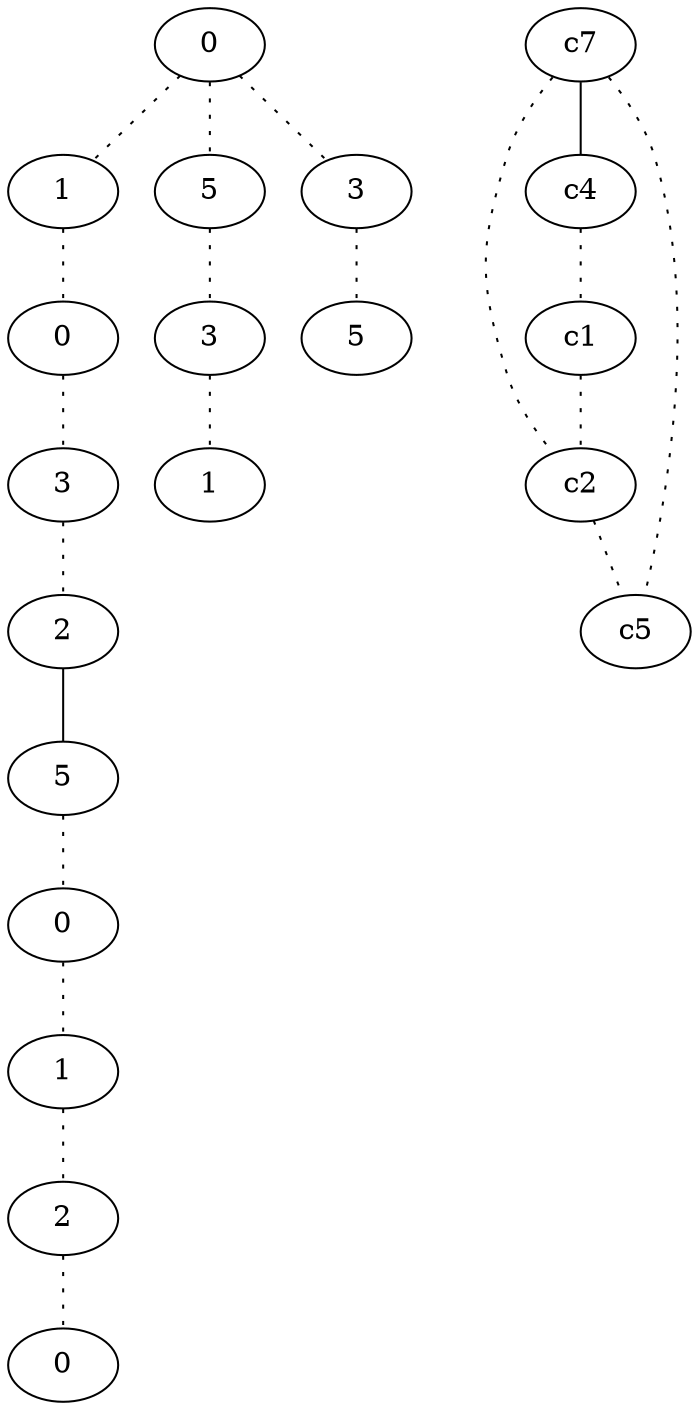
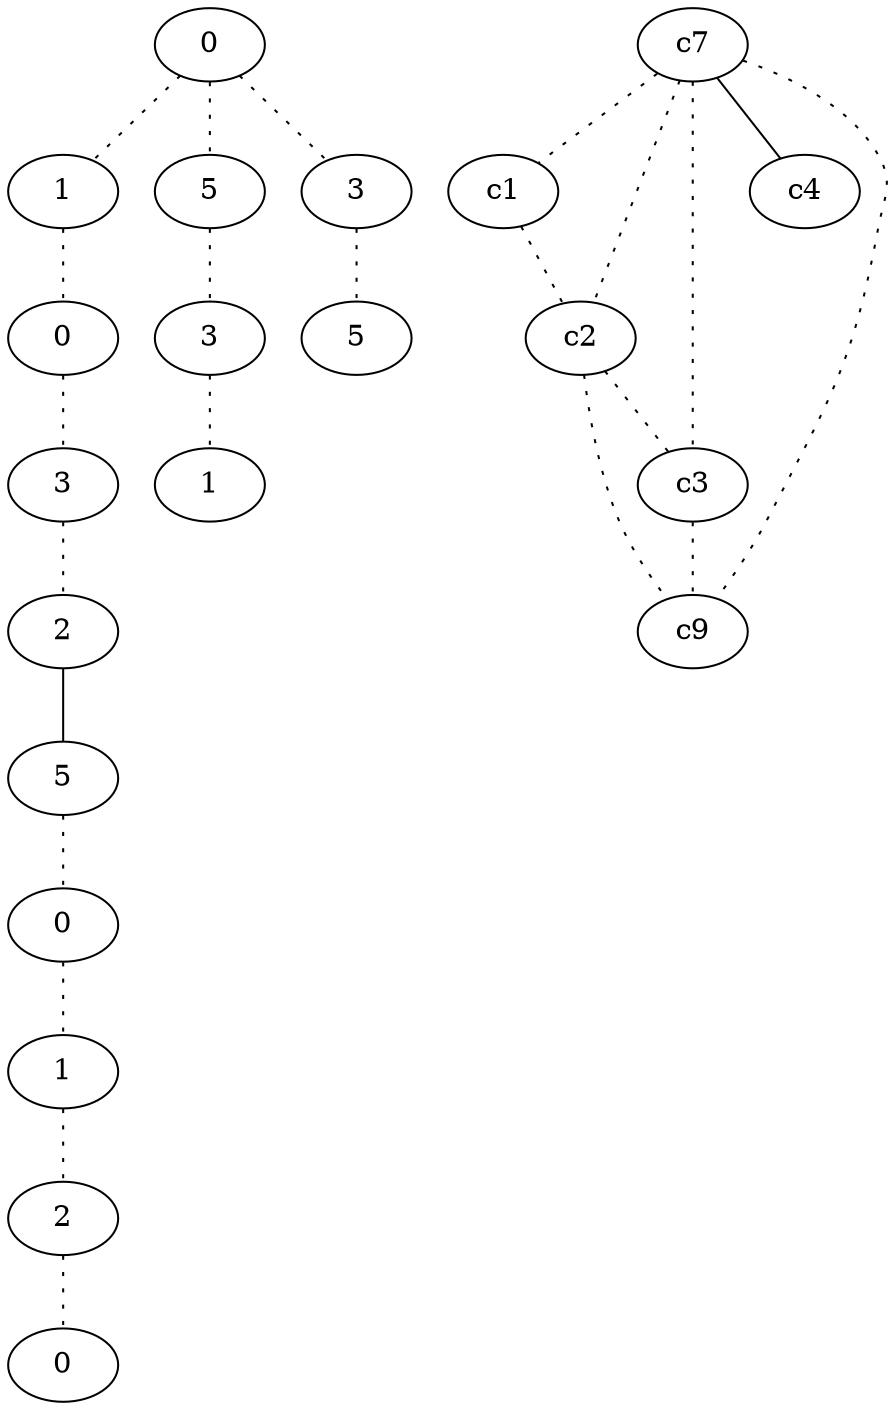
(581, 265) -> (598, 118)
none -> (693, 485)
(636, 632) -> (693, 632)
